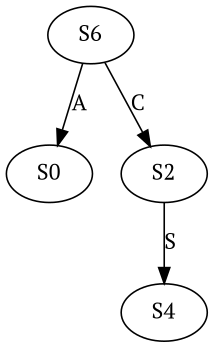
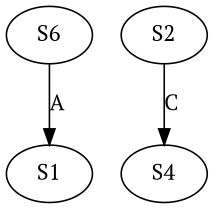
(124, 97) -> none
(49, 174) -> (49, 174)
(171, 243) -> (172, 104)
